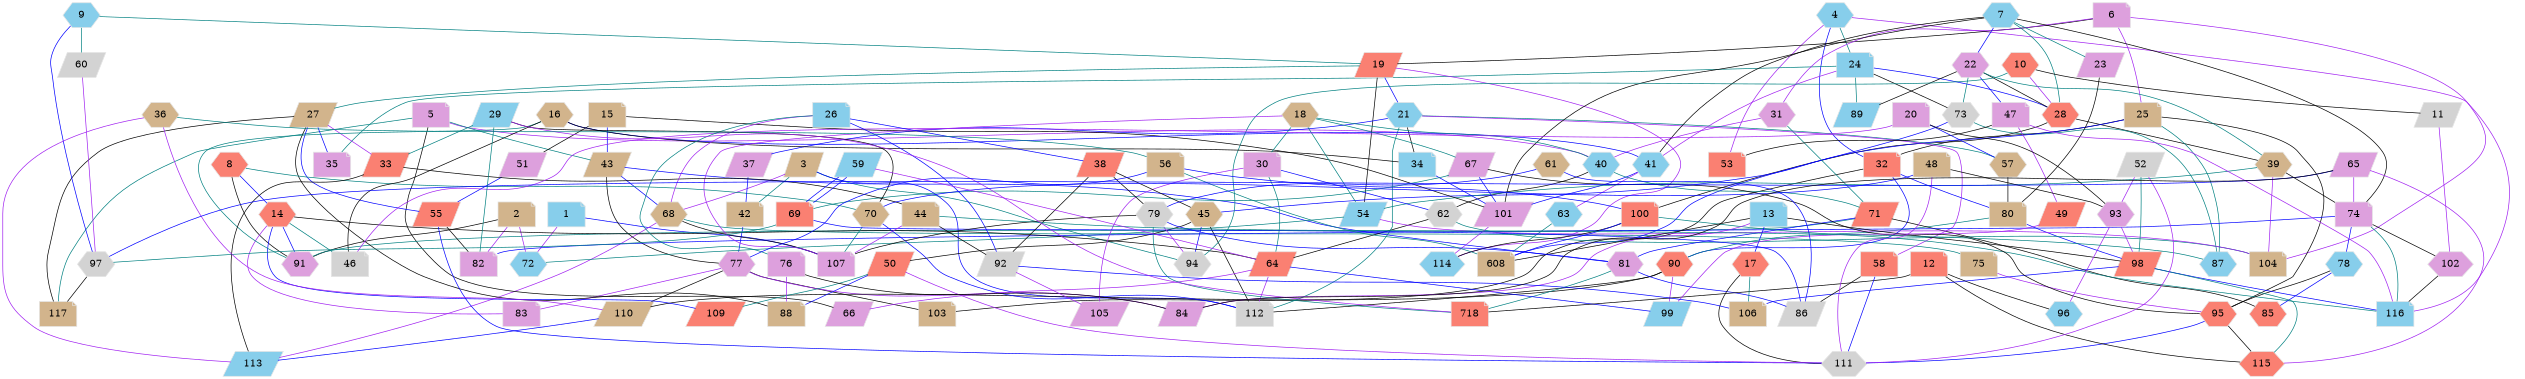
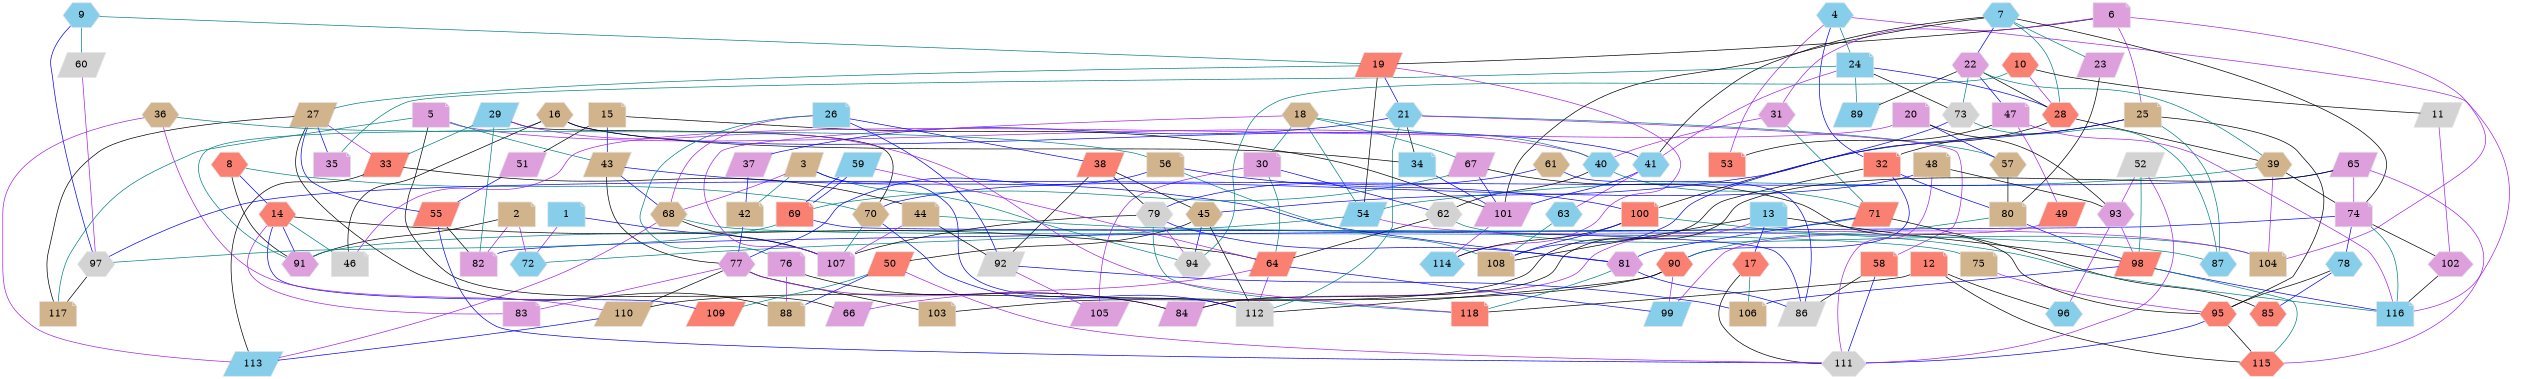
(1496, 264) -> (1496, 264)
(1470, 314) -> (1470, 314)
